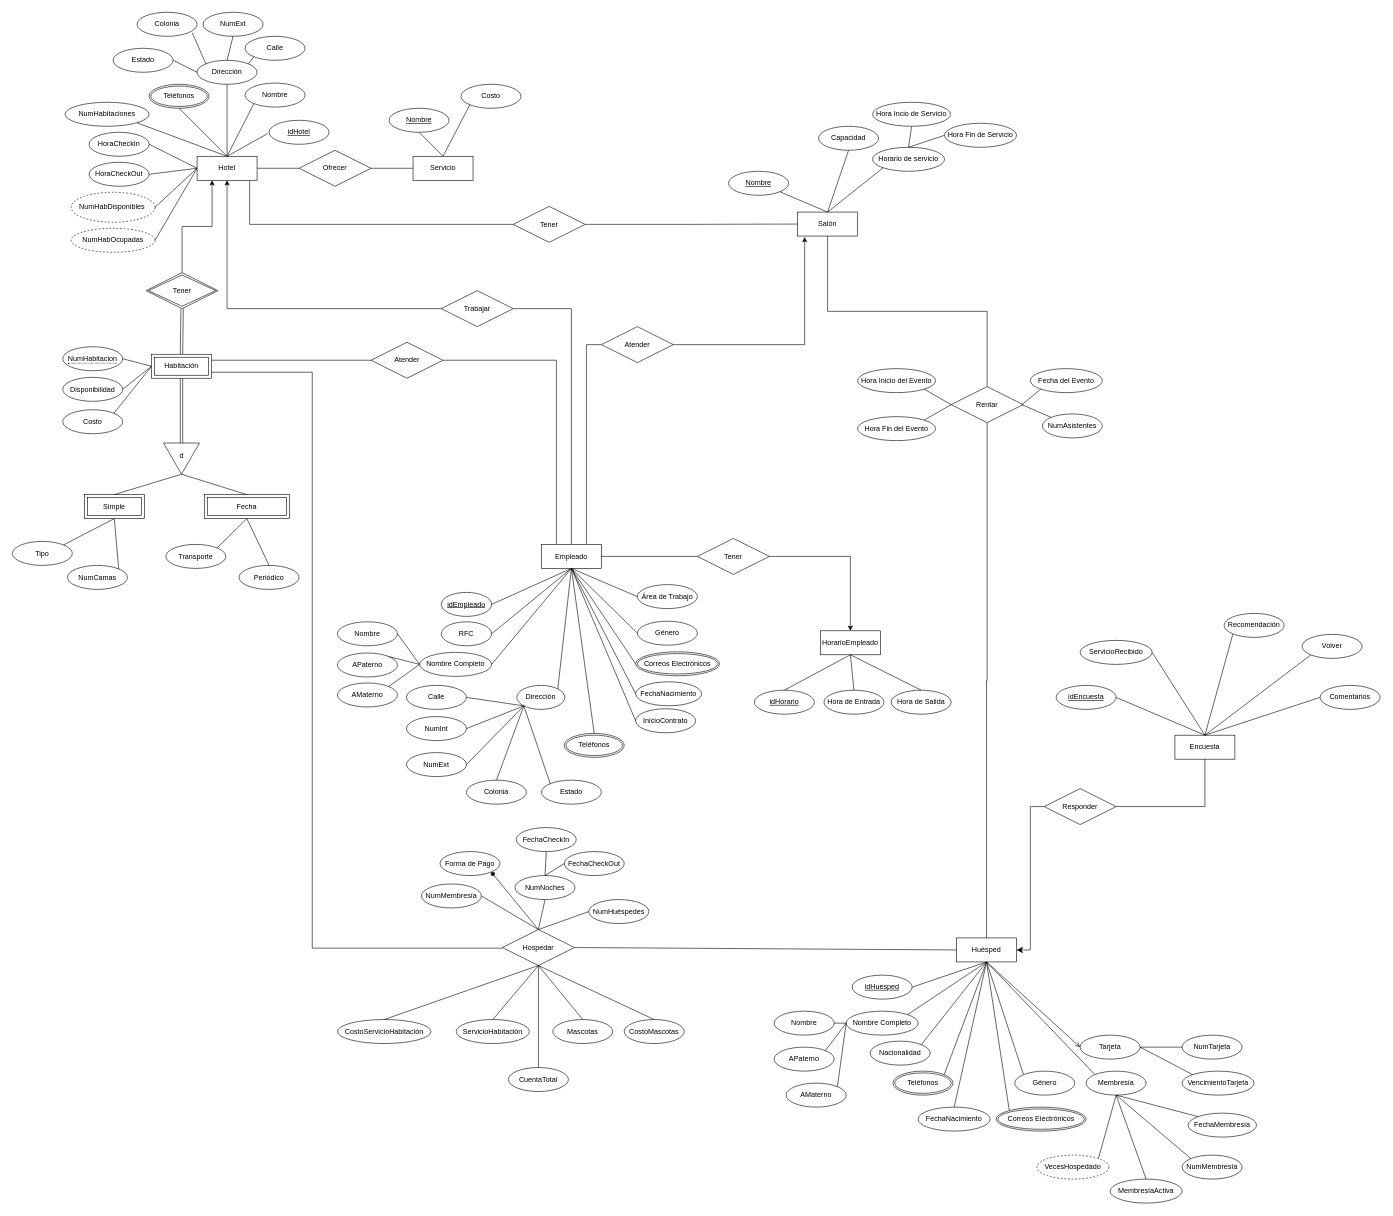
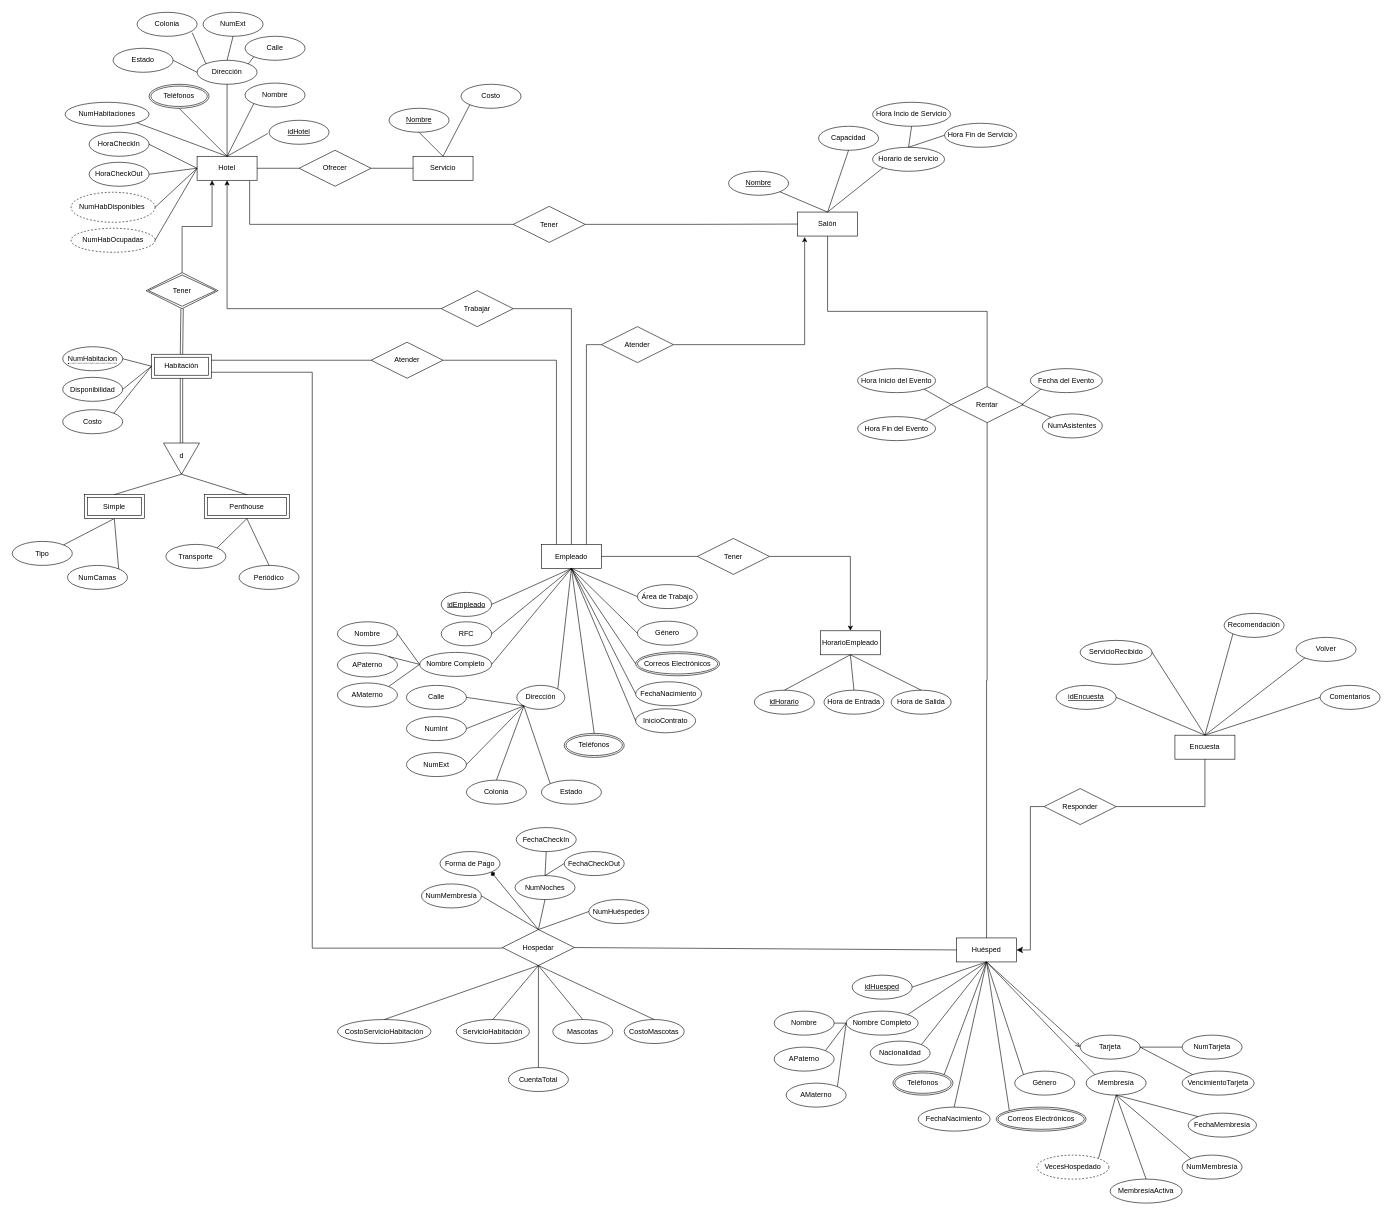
(247, 507) -> (247, 507)
(1332, 647) -> (1326, 650)
